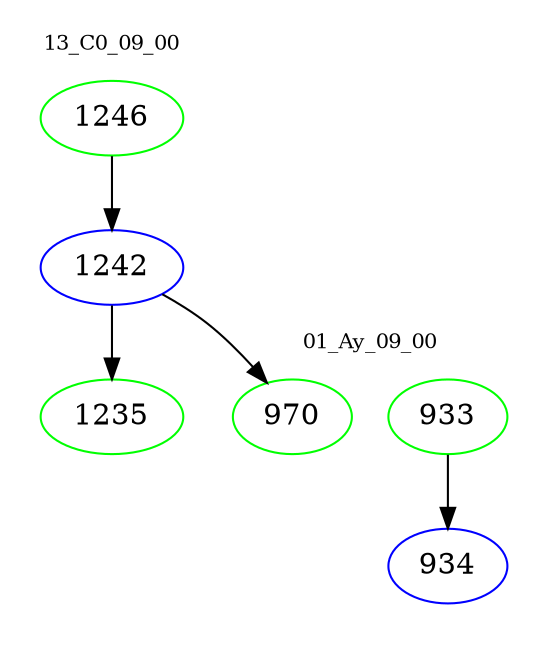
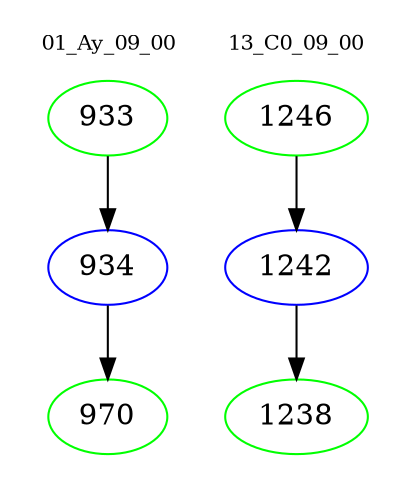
(229, 342) -> (108, 332)
(112, 417) -> (297, 417)
